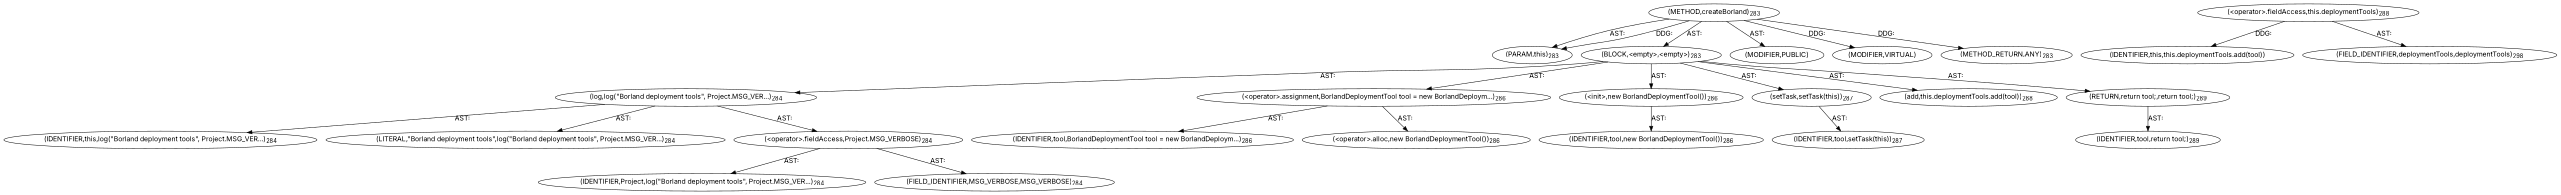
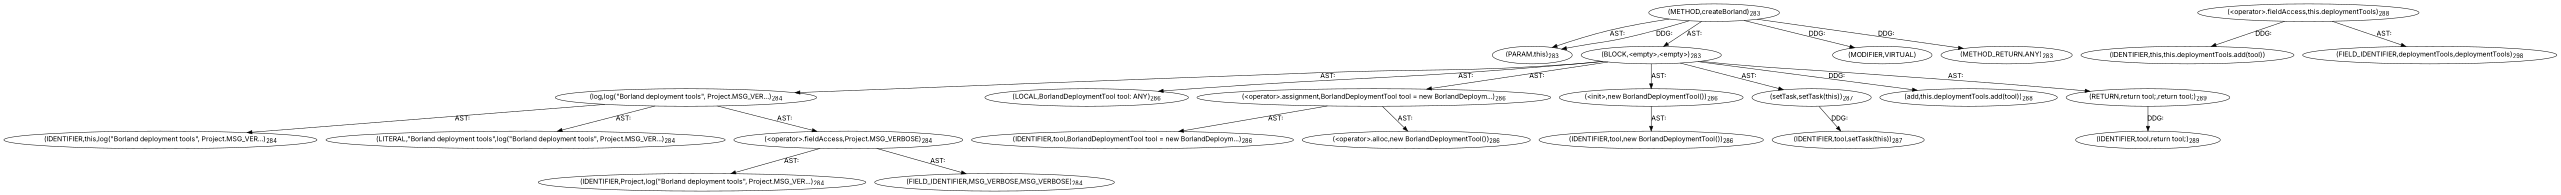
(1777, 55) -> none
(1838, 76) -> (1838, 76)
none -> (1087, 98)
(1841, 119) -> (1841, 119)
(2157, 119) -> (2157, 119)
